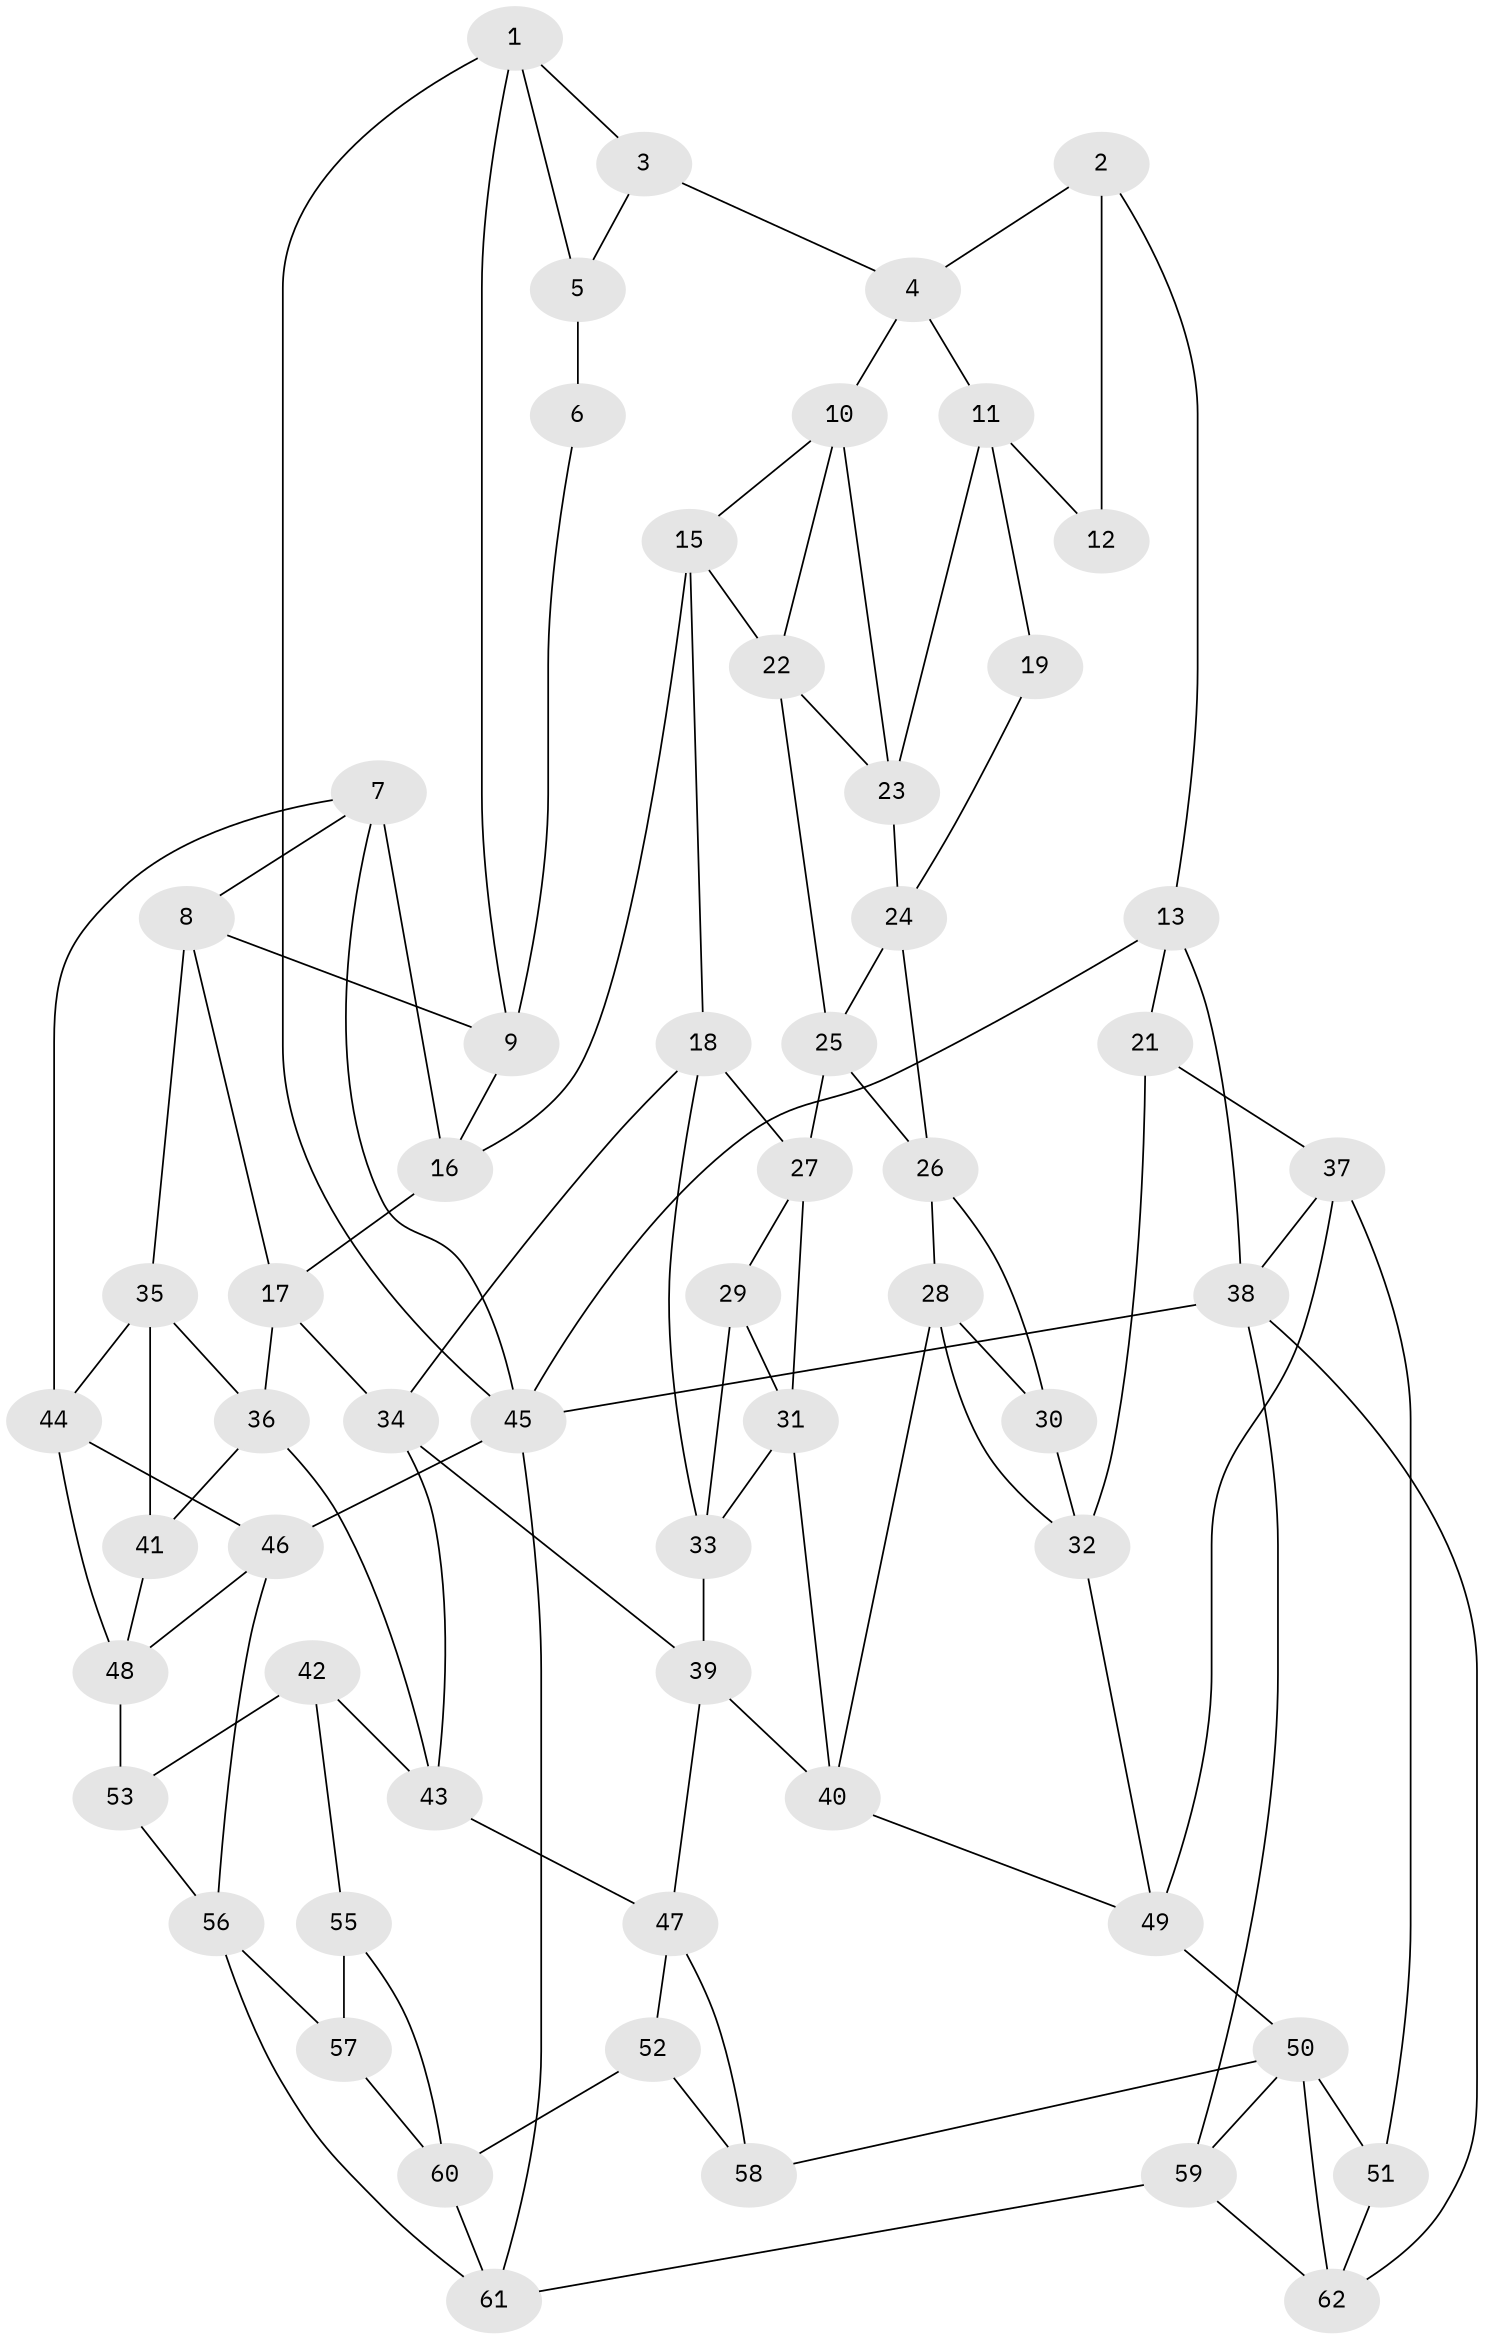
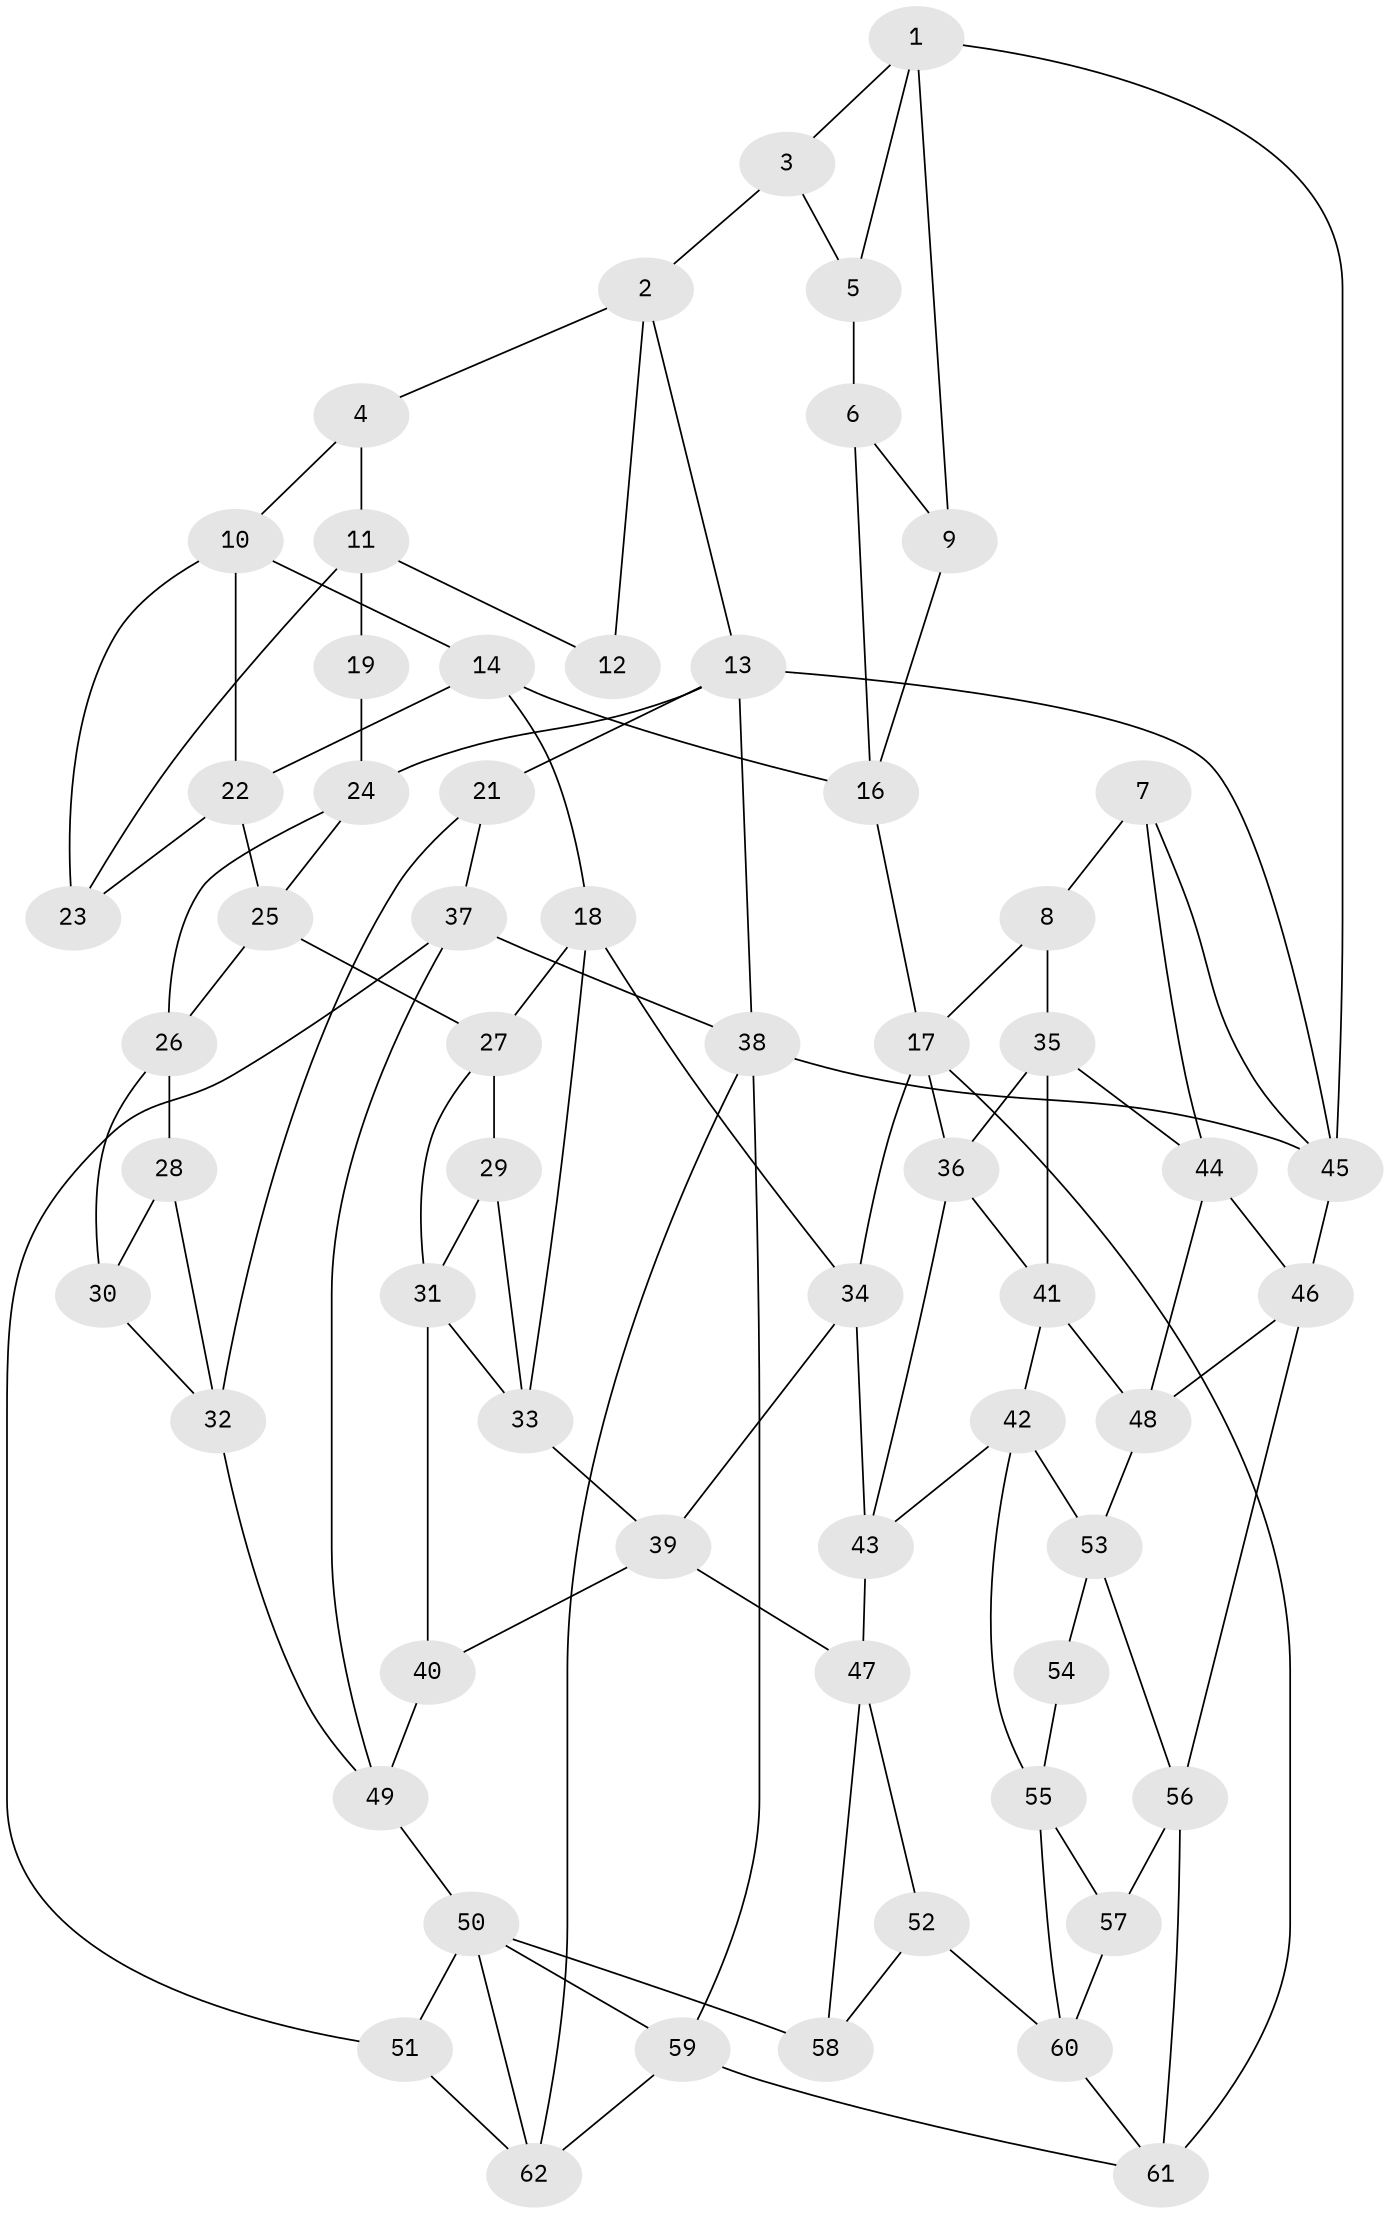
(779, 227) -> (717, 227)
(690, 541) -> (487, 667)
(896, 856) -> (550, 730)
(412, 981) -> (862, 604)
(362, 986) -> none
none -> (1033, 1358)
(884, 1547) -> none
none -> (1061, 1673)
(541, 1842) -> (1279, 1570)
